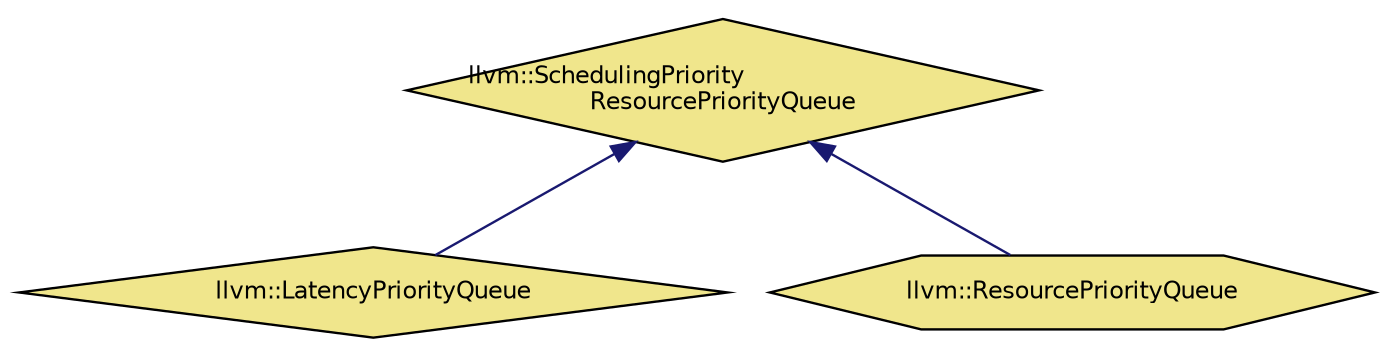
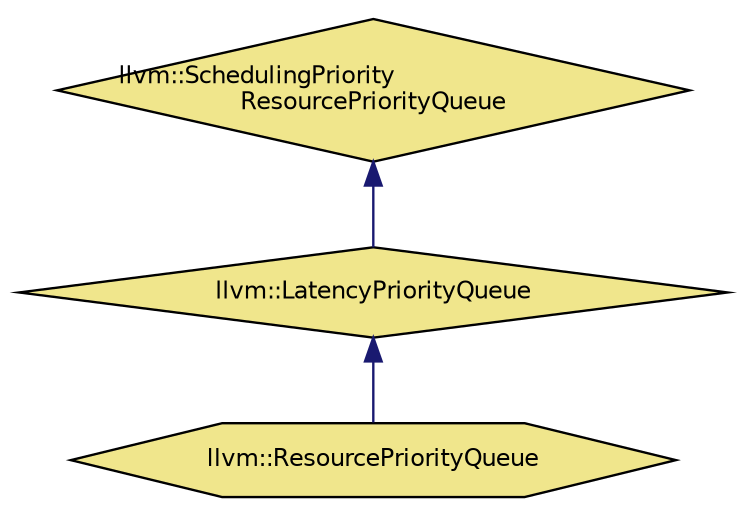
(921, 204) -> (373, 392)
